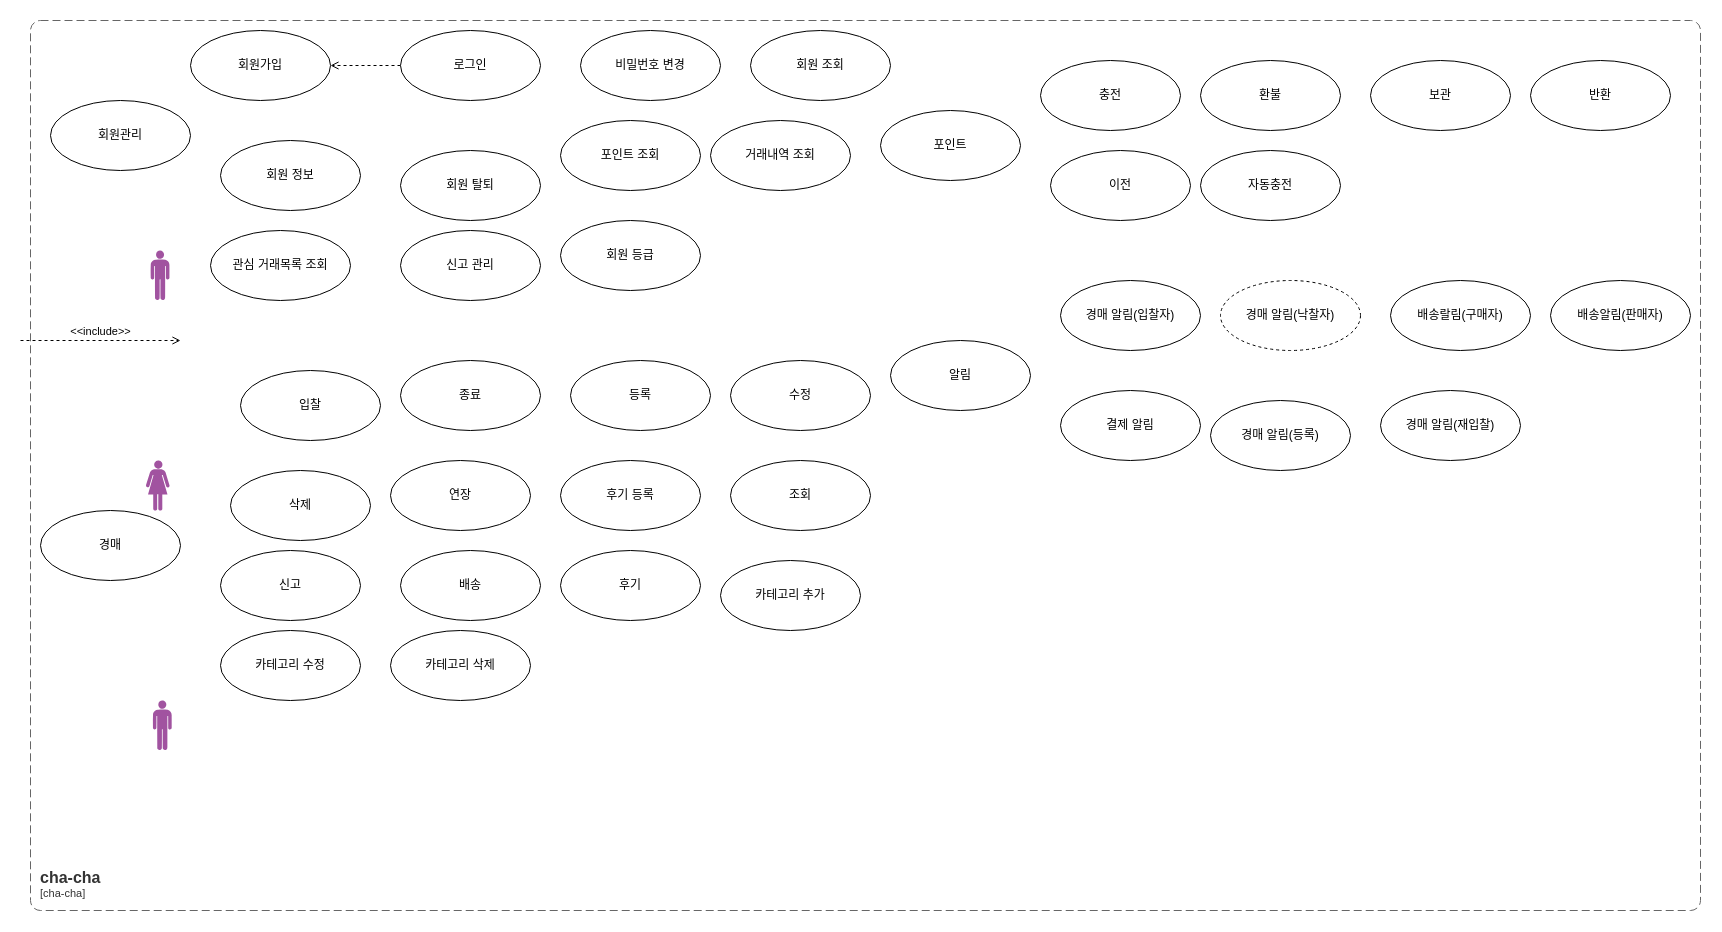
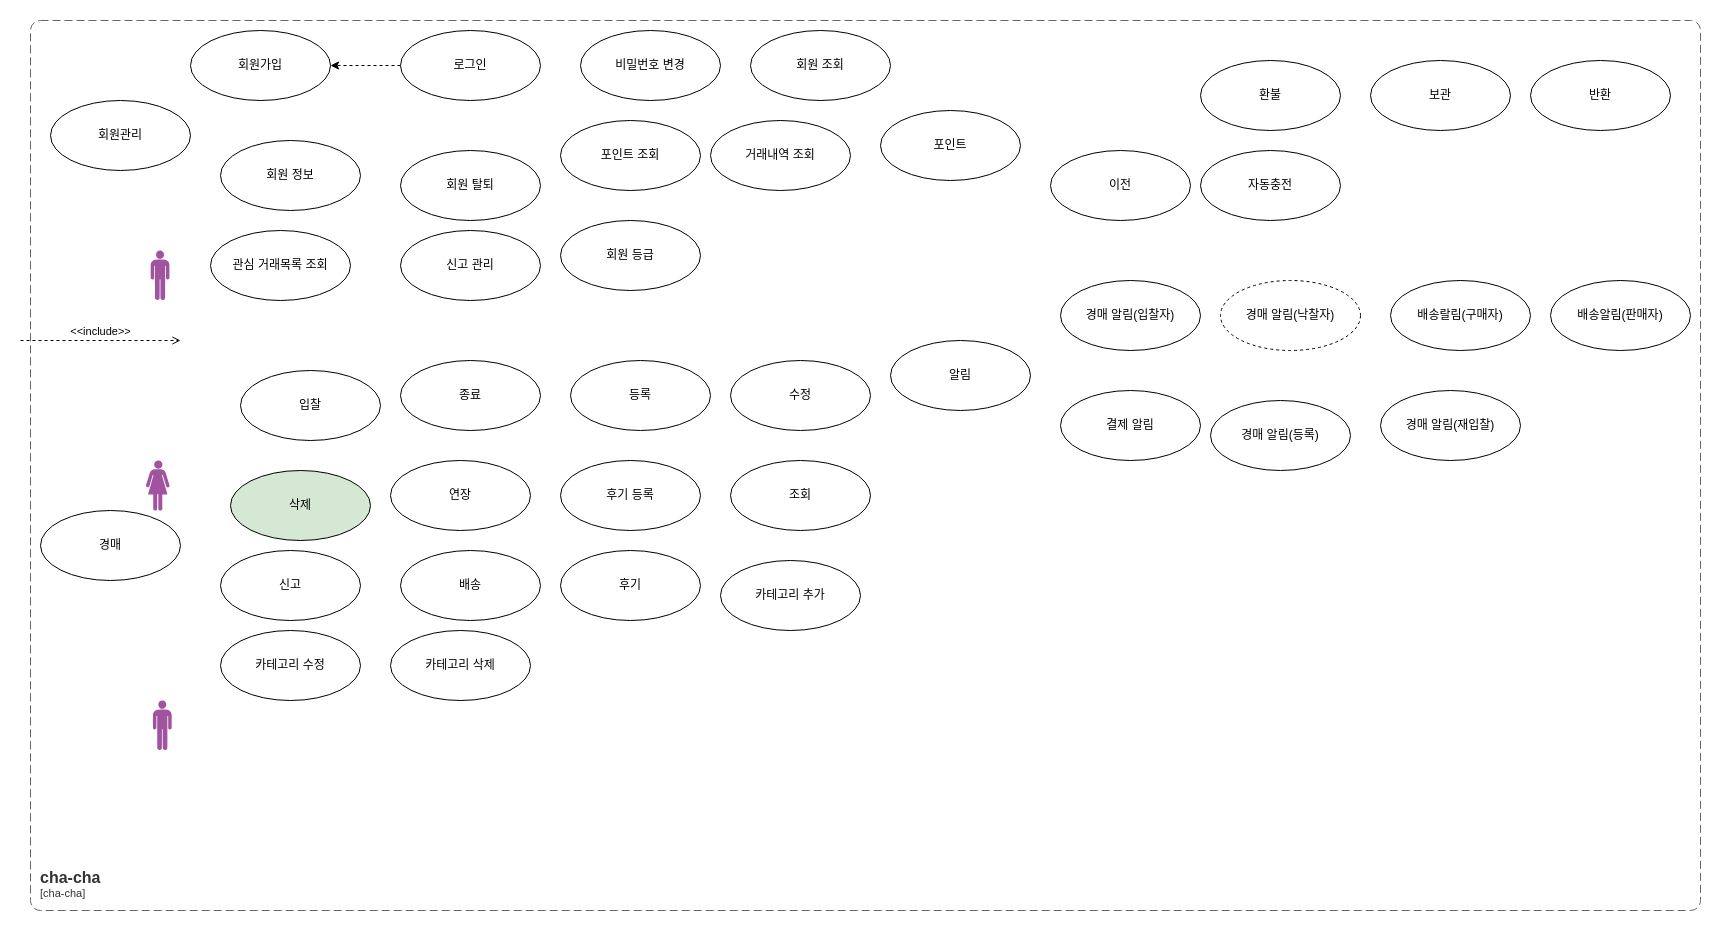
(337, 66) -> (339, 66)
(1111, 96) -> none
(301, 506) -> (301, 506)
